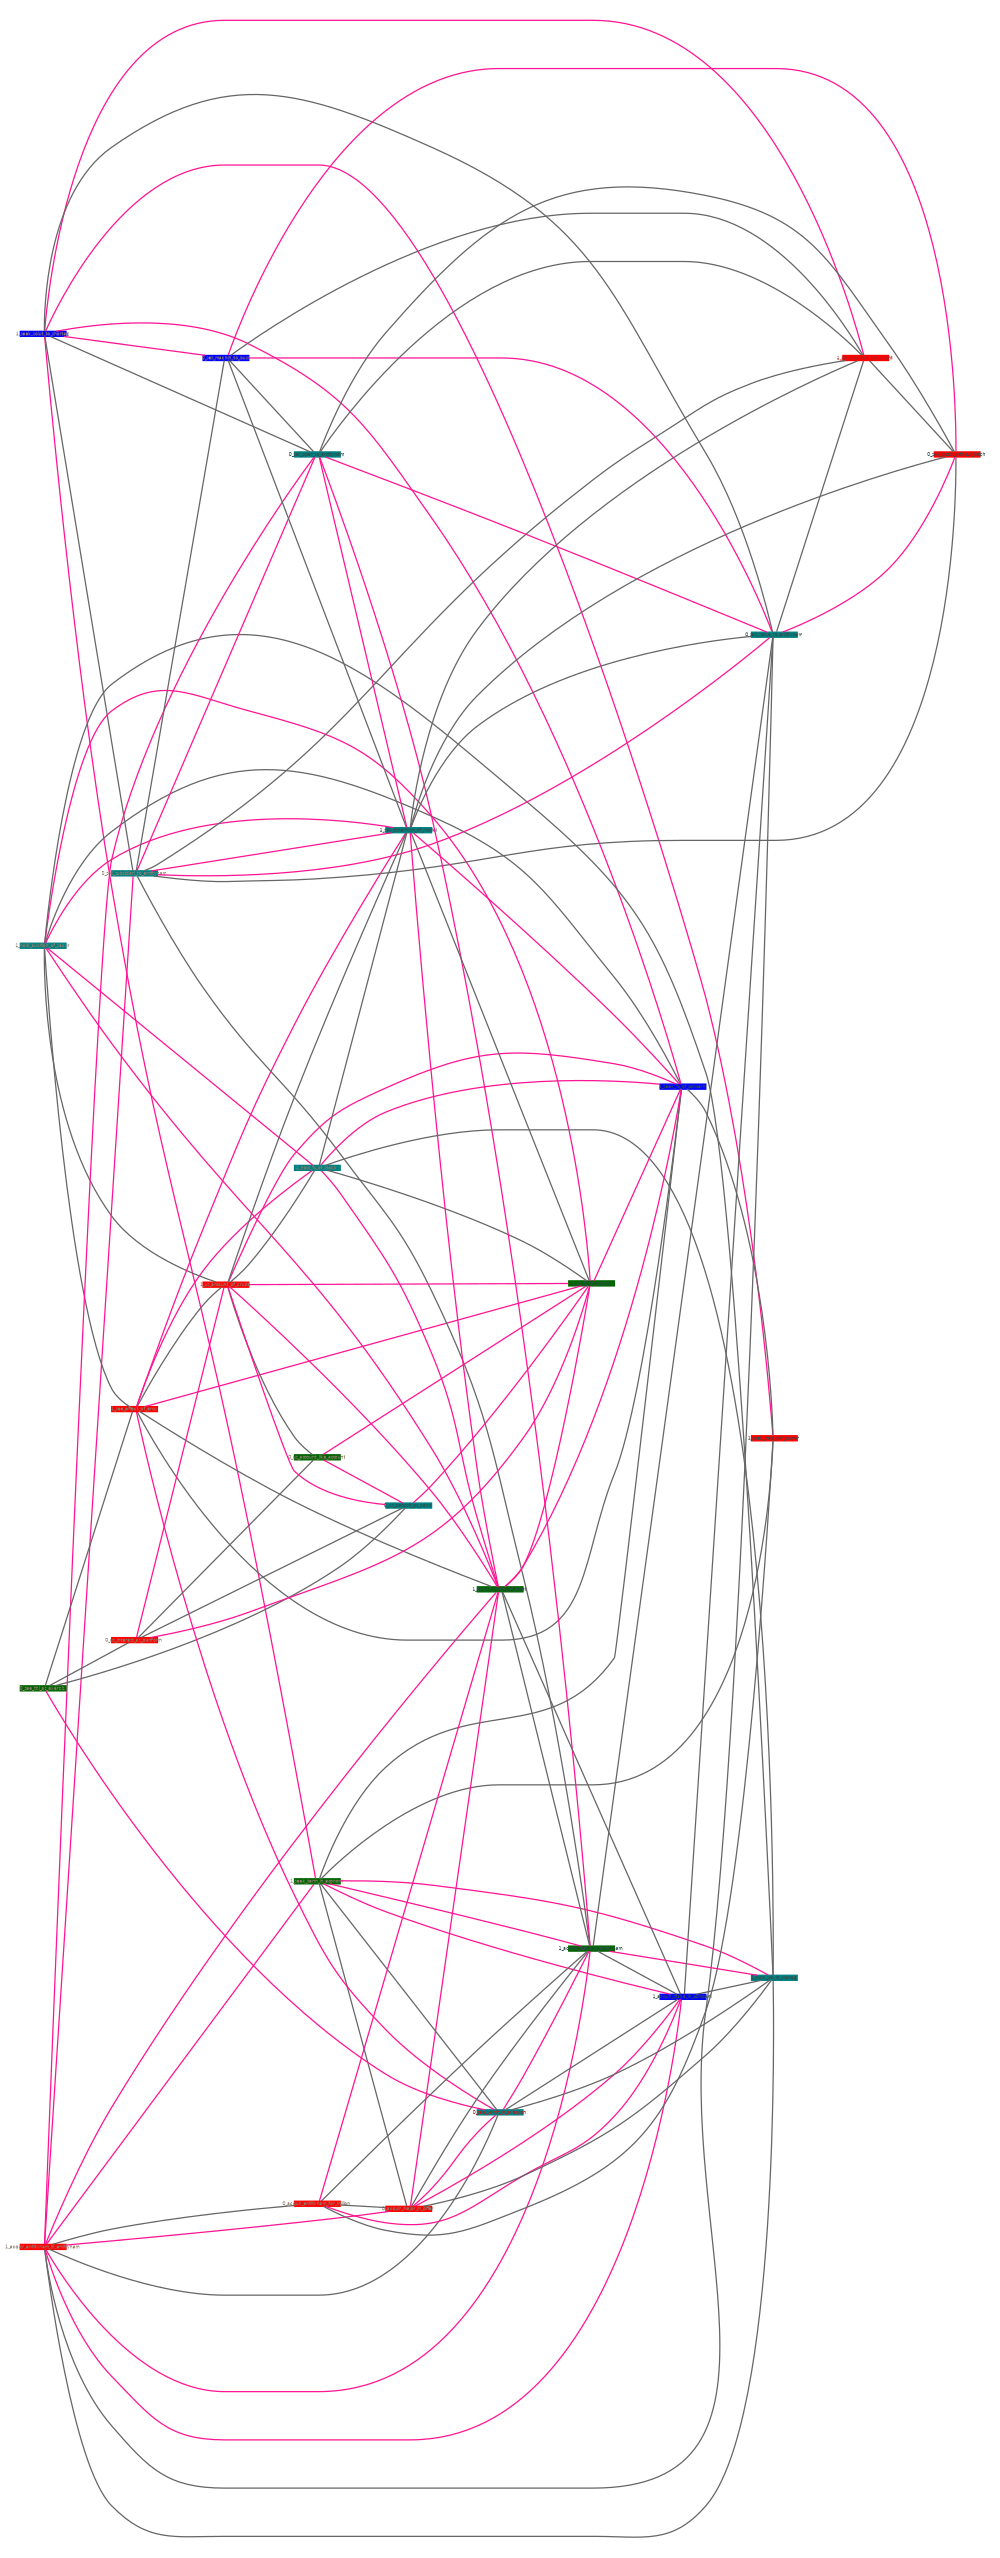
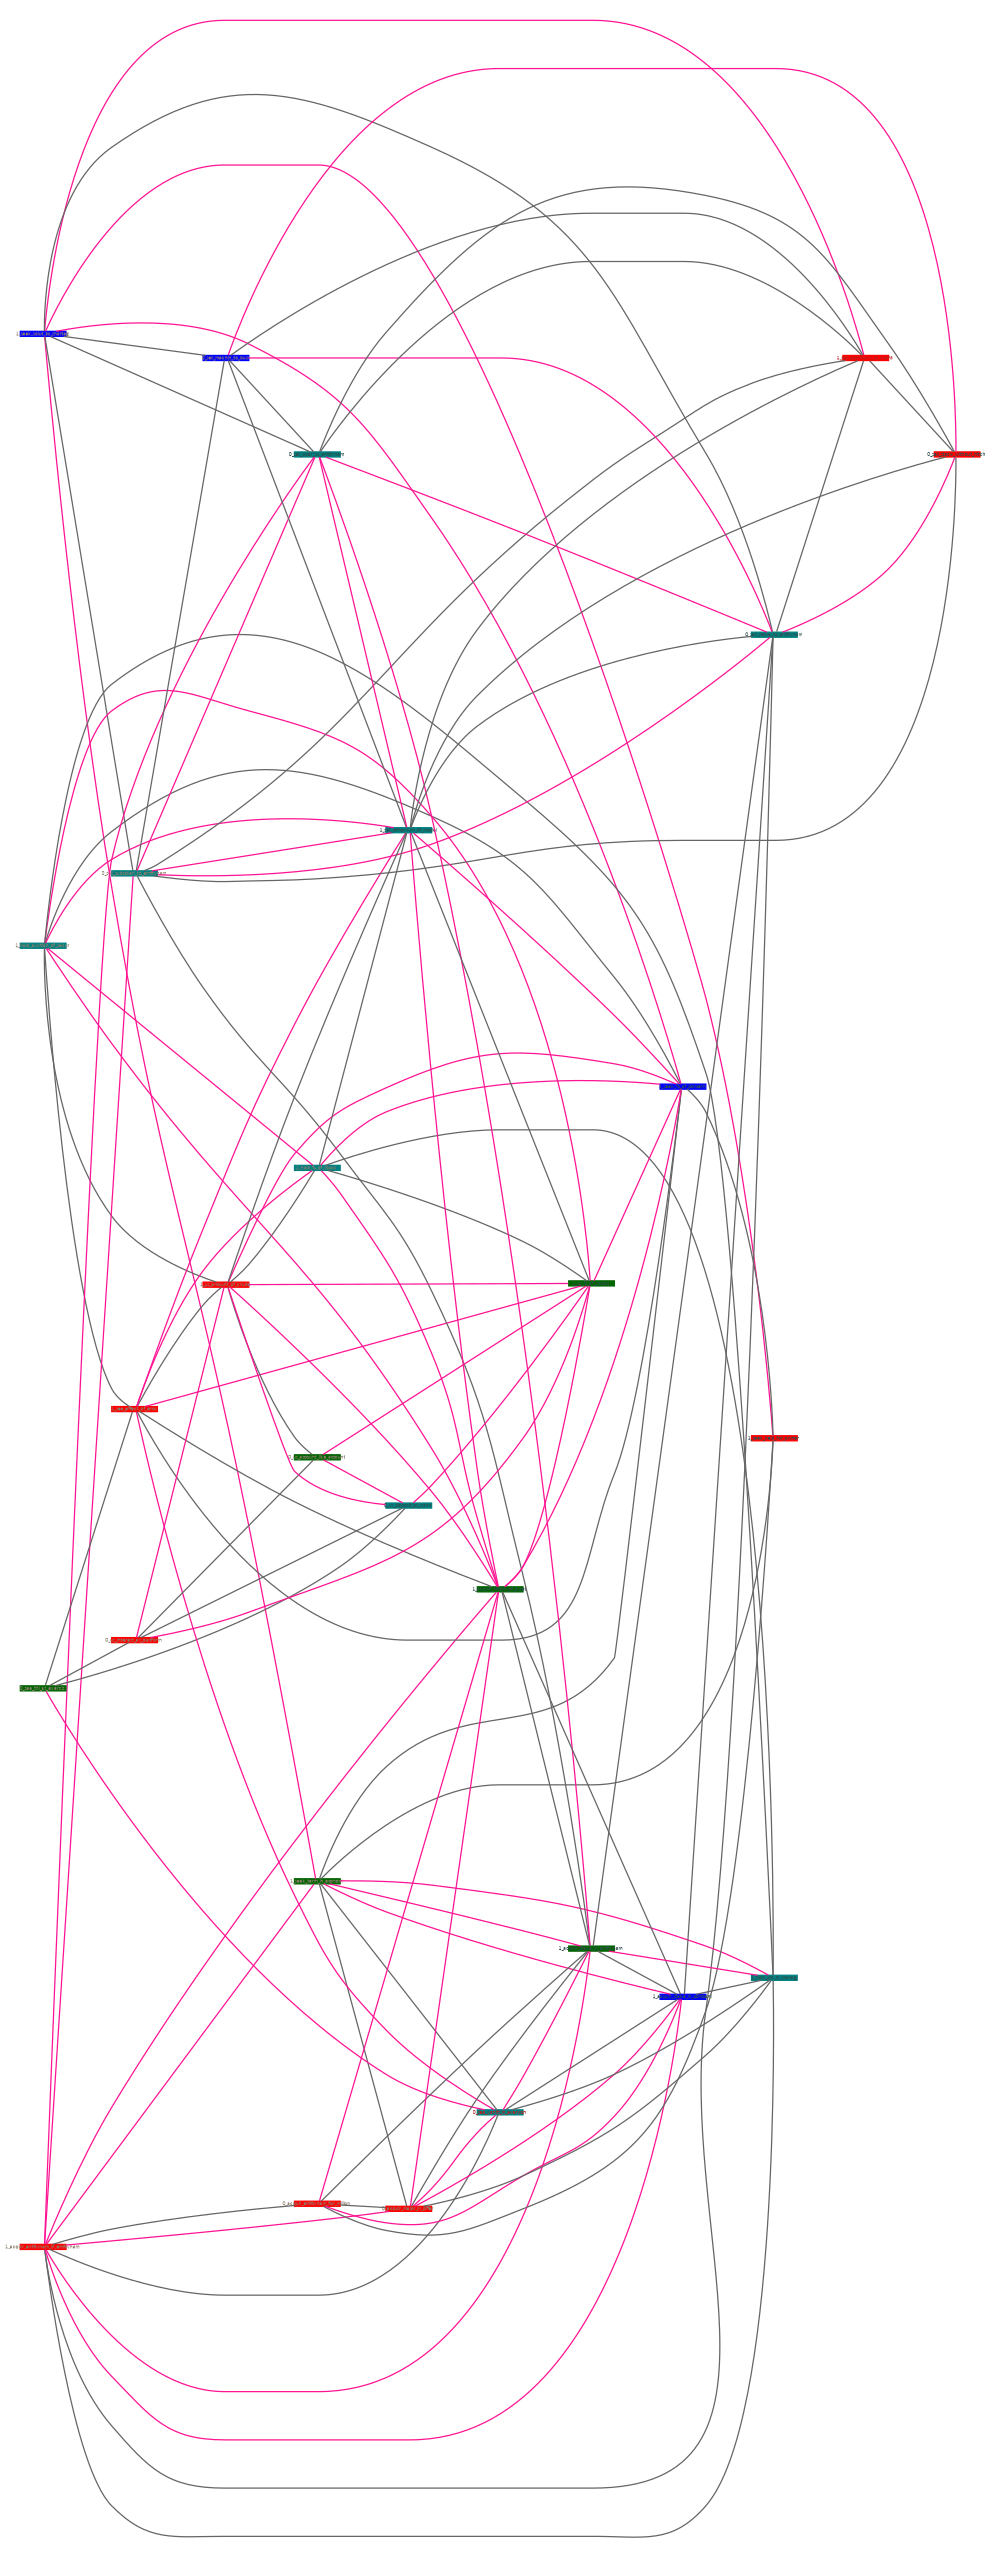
(135, 346) -> (135, 346)
